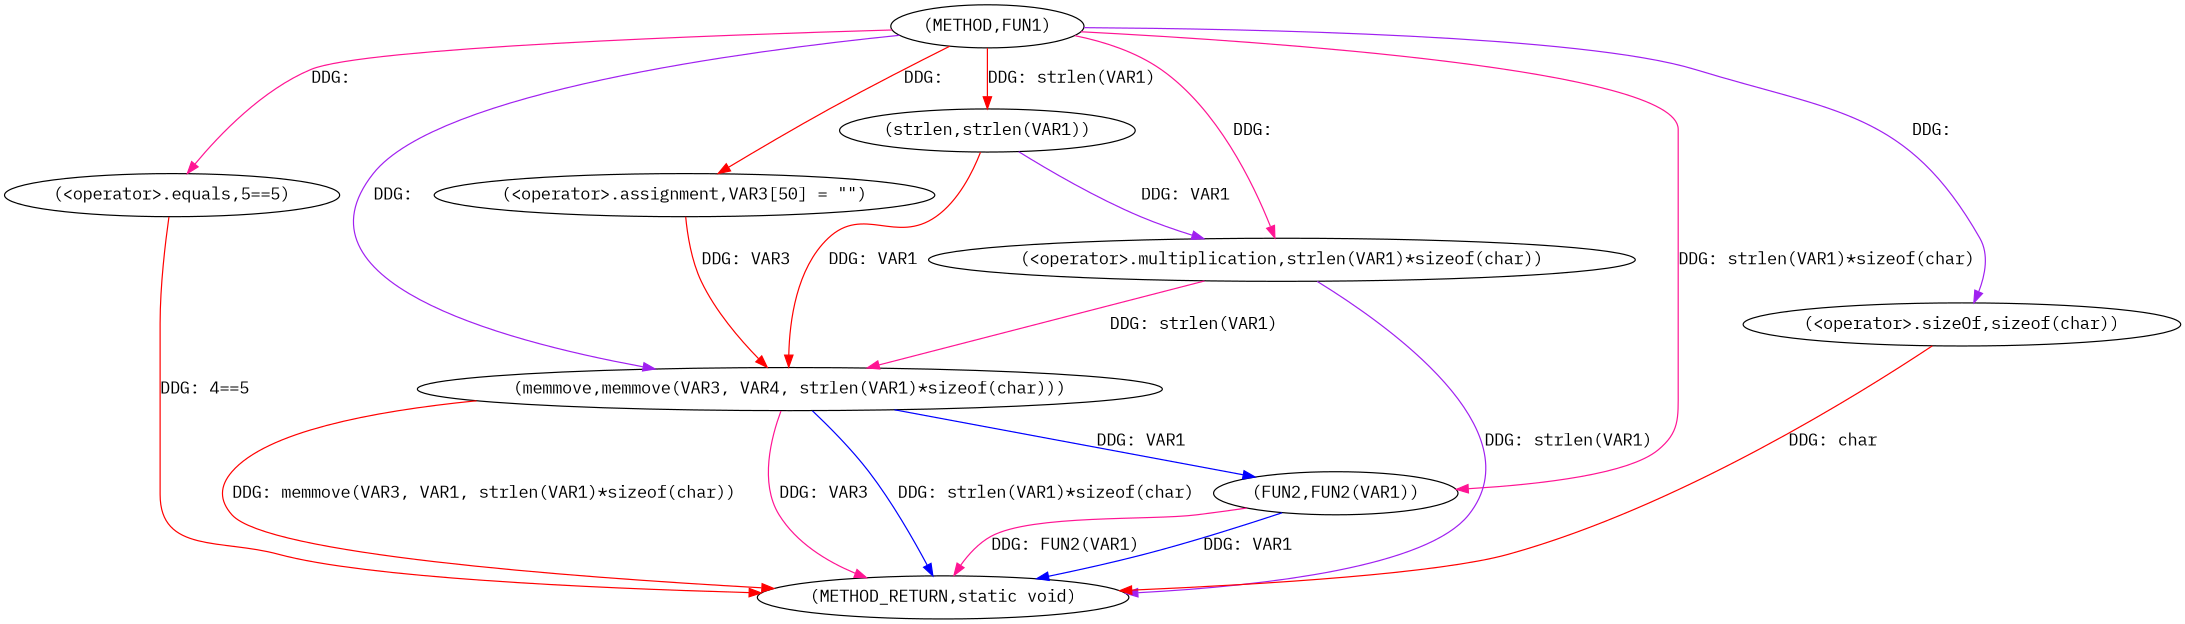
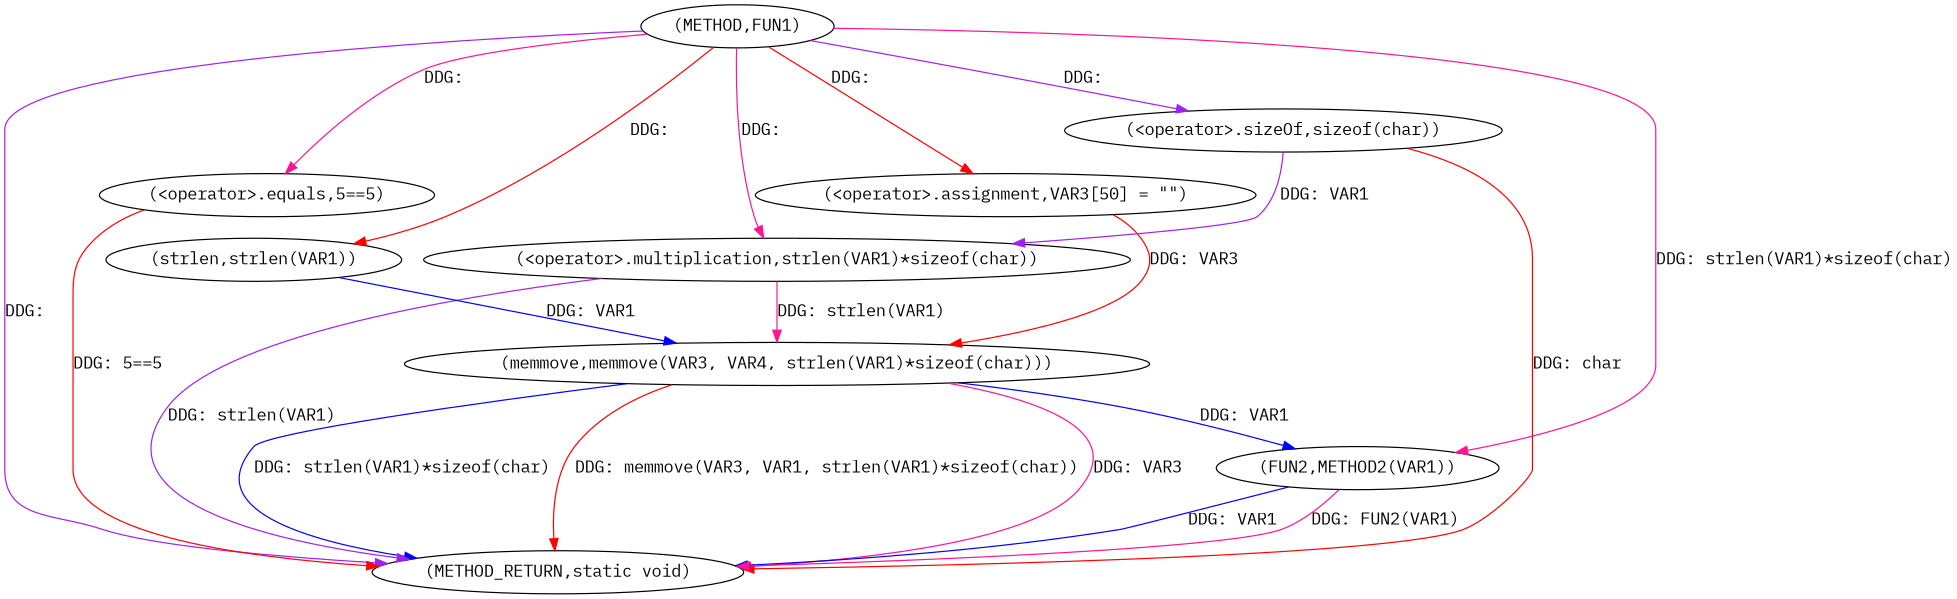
(1072, 78) -> (655, 130)
(439, 130) -> (5, 172)
(1103, 199) -> (1177, 230)
(858, 224) -> (501, 309)
(205, 389) -> (118, 364)
(1336, 493) -> (1358, 468)
